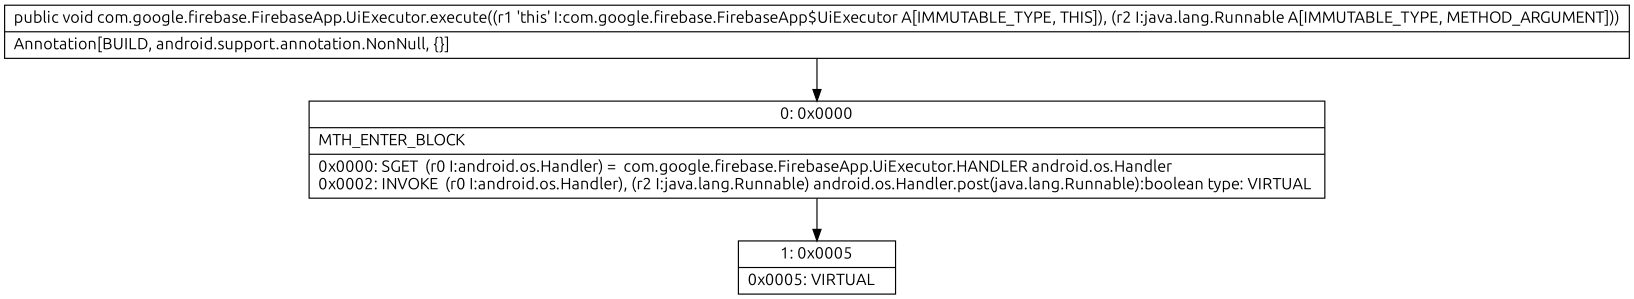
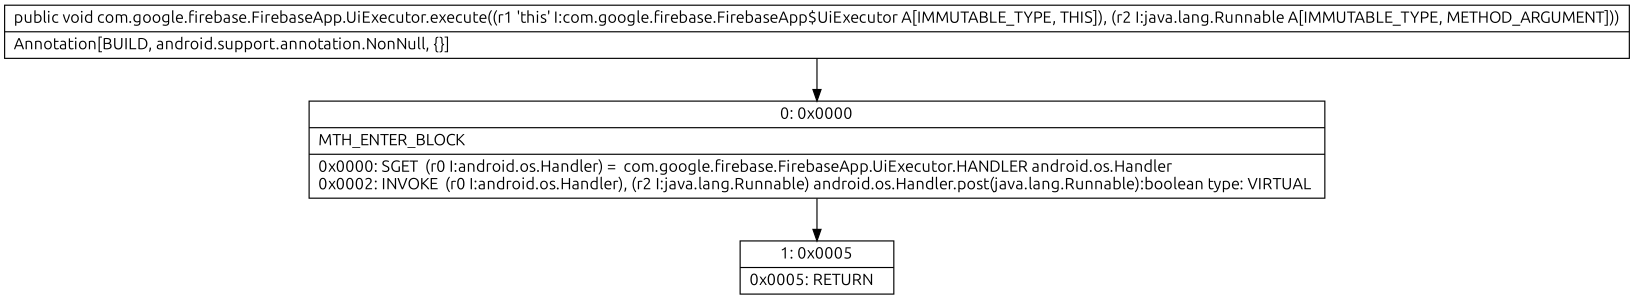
(817, 280) -> (817, 280)
